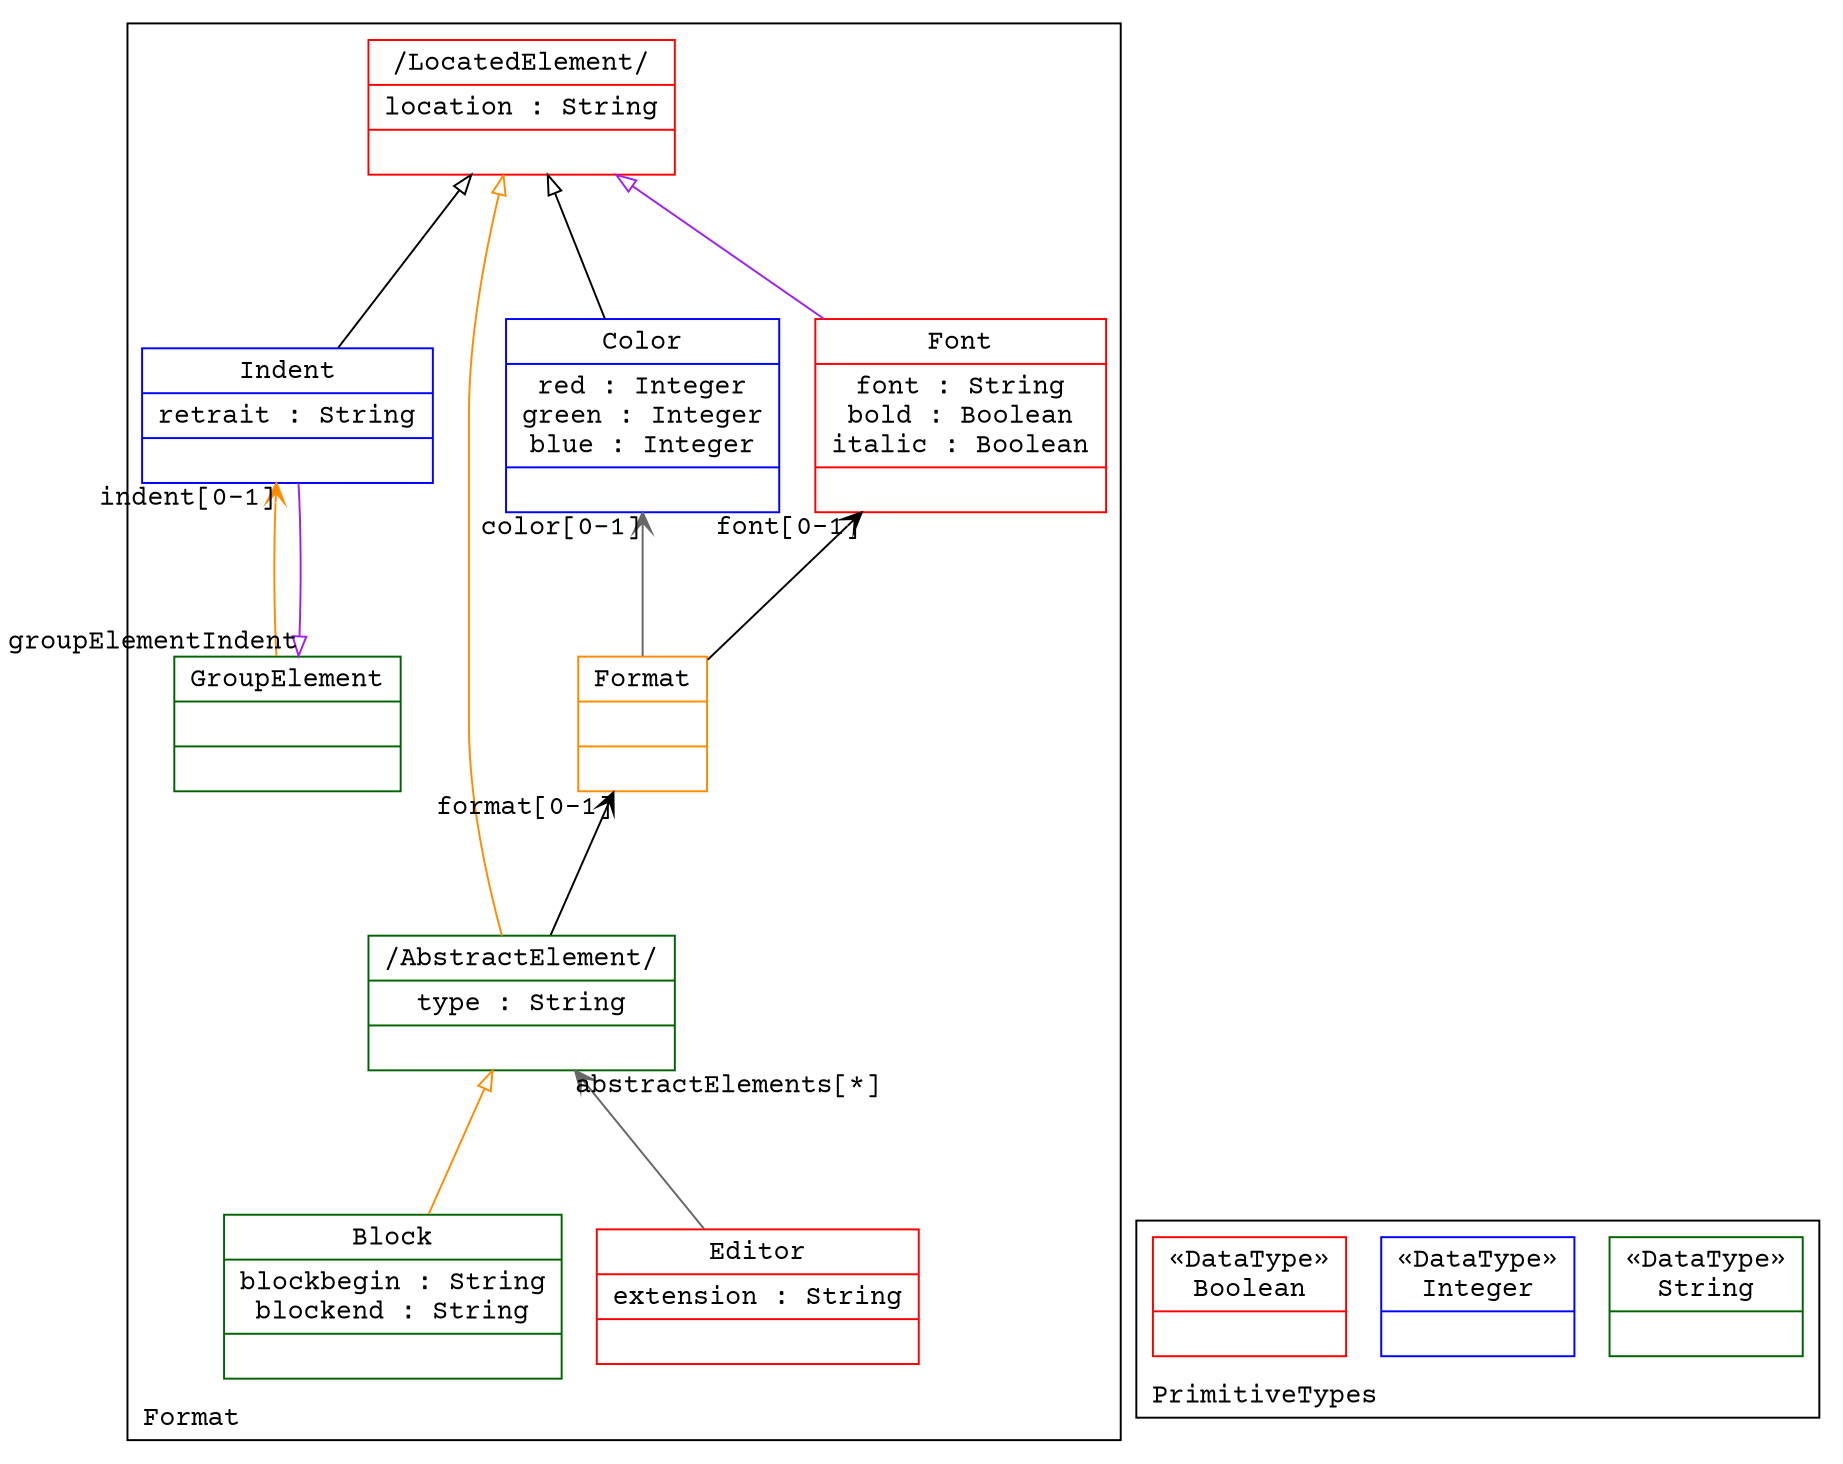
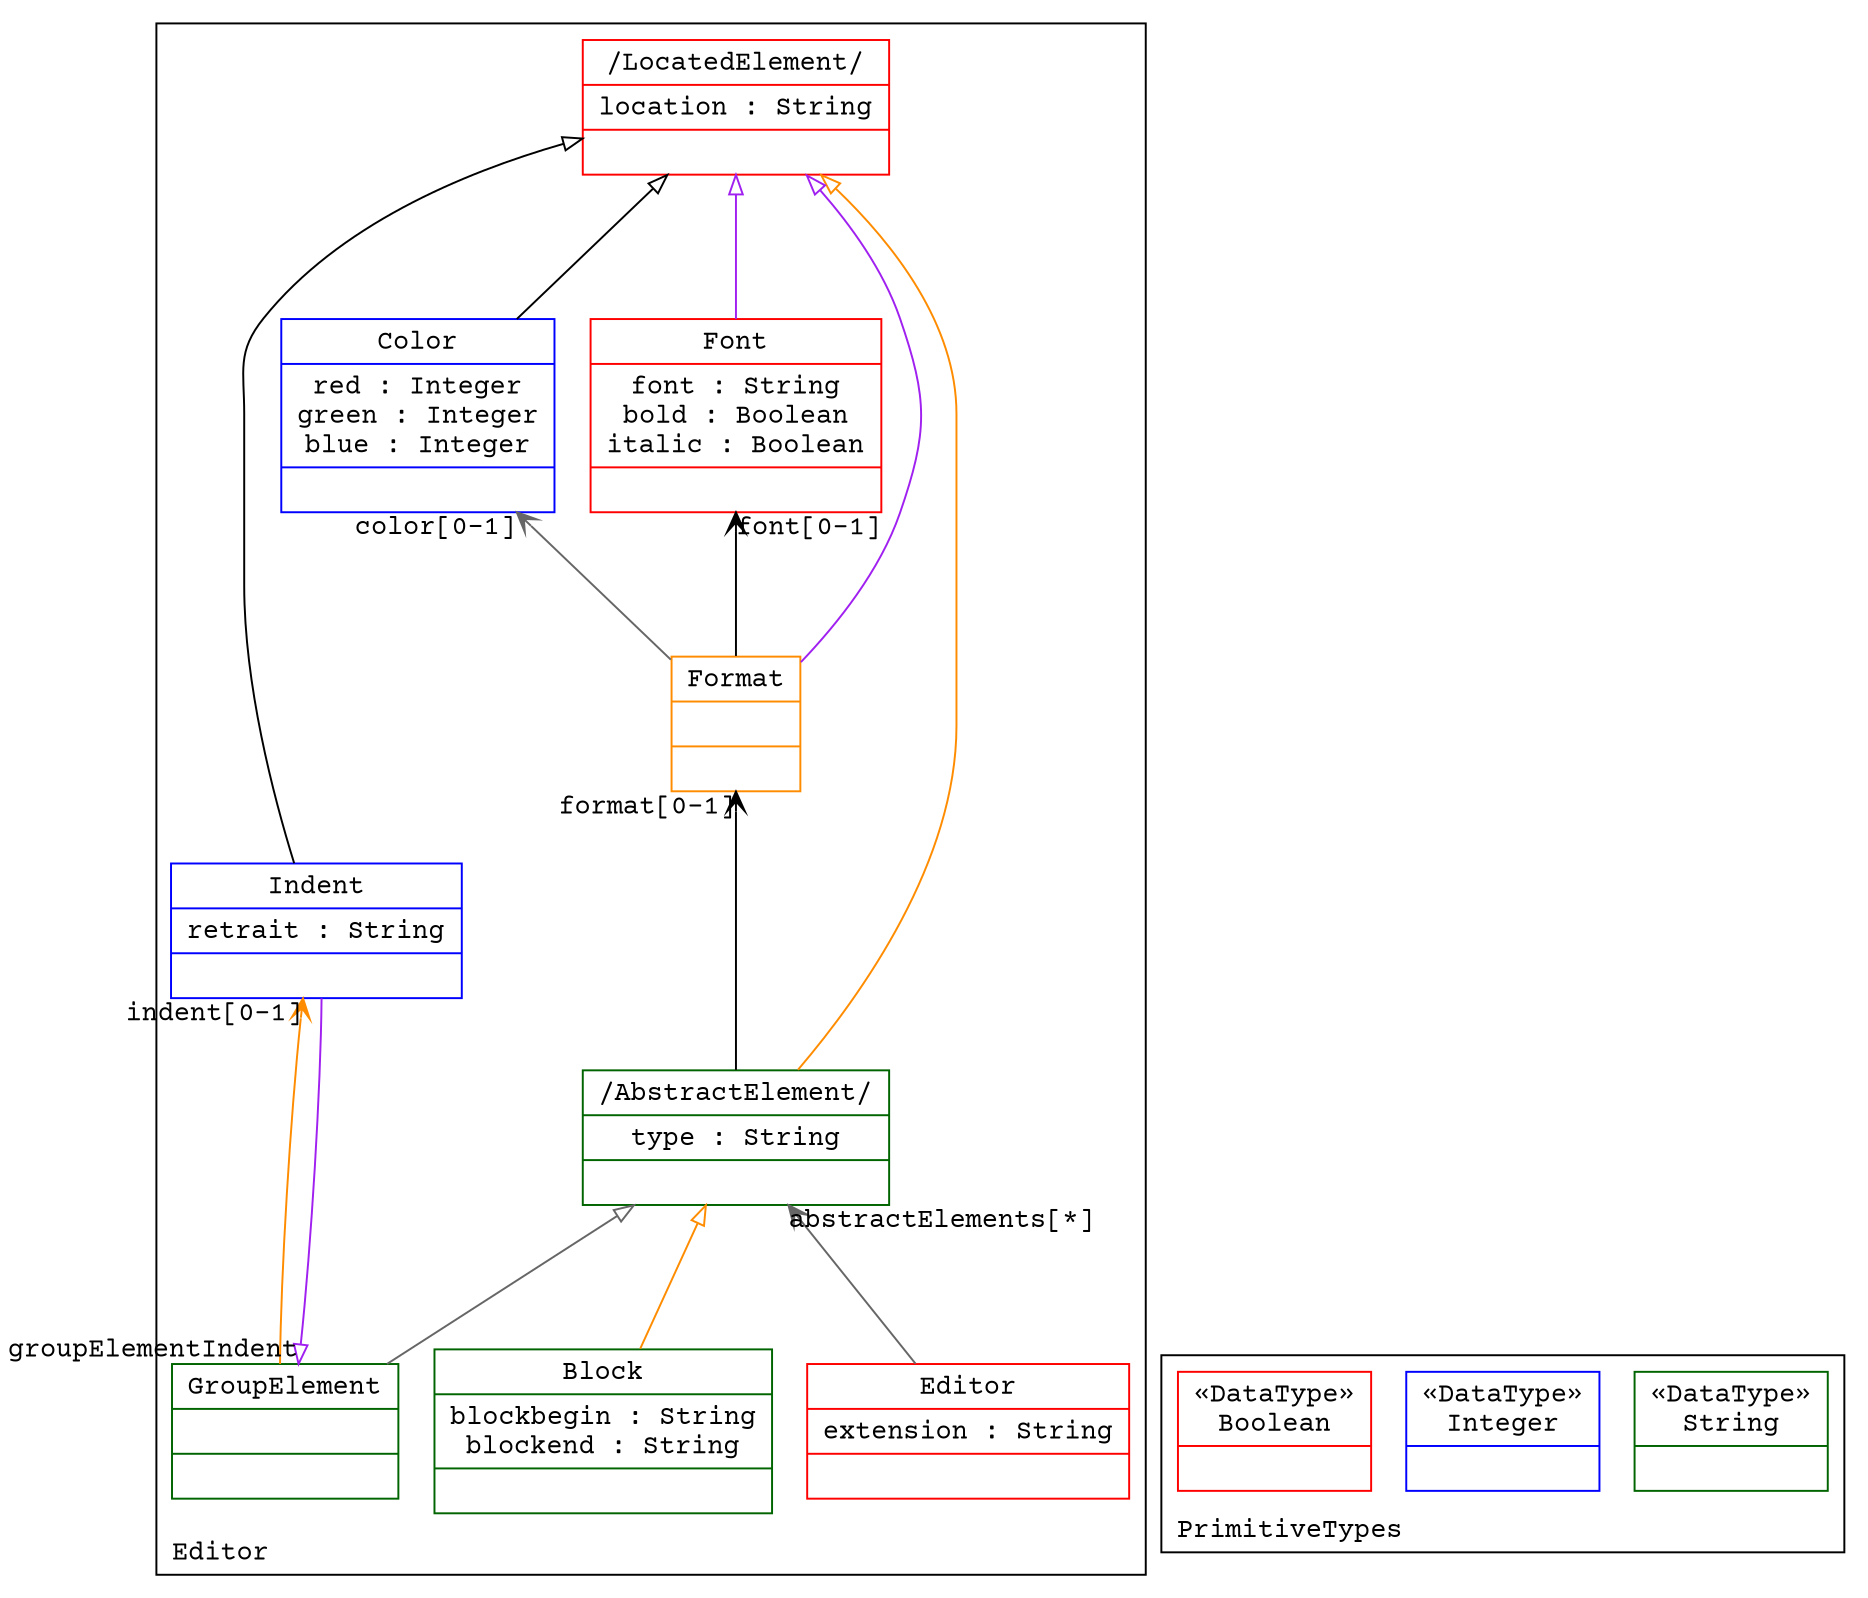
none -> (920, 430)
none -> (502, 1290)
(192, 1418) -> (221, 1552)
